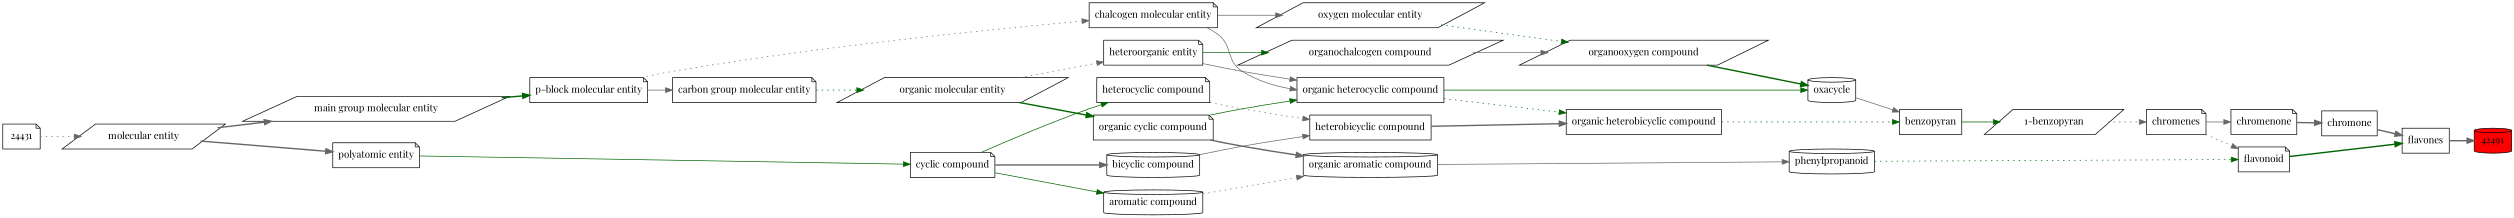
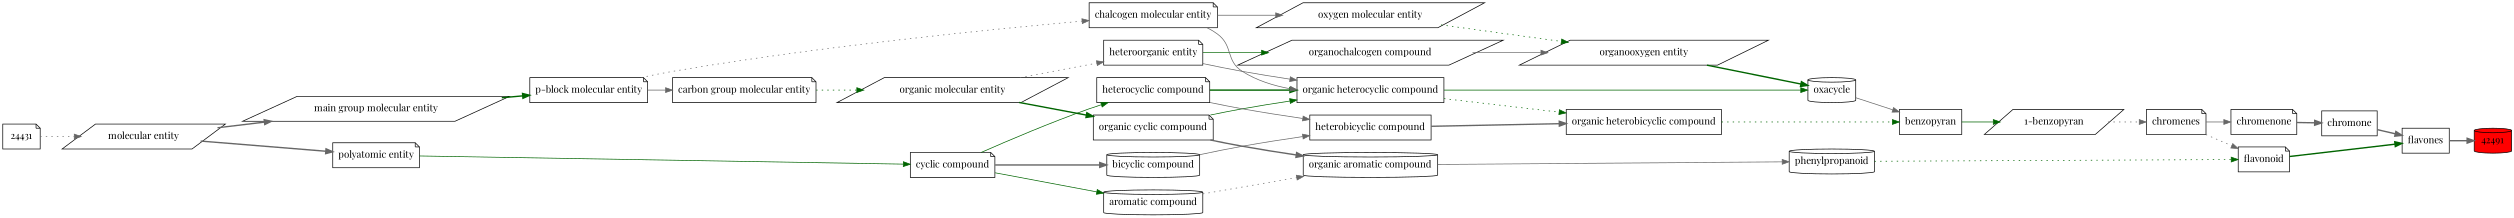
(1644, 53) -> (1644, 53)
none -> (1250, 90)
(1256, 111) -> (1256, 111)
